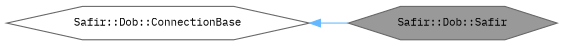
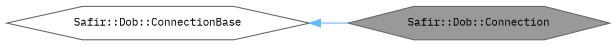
(453, 23) -> (479, 23)
